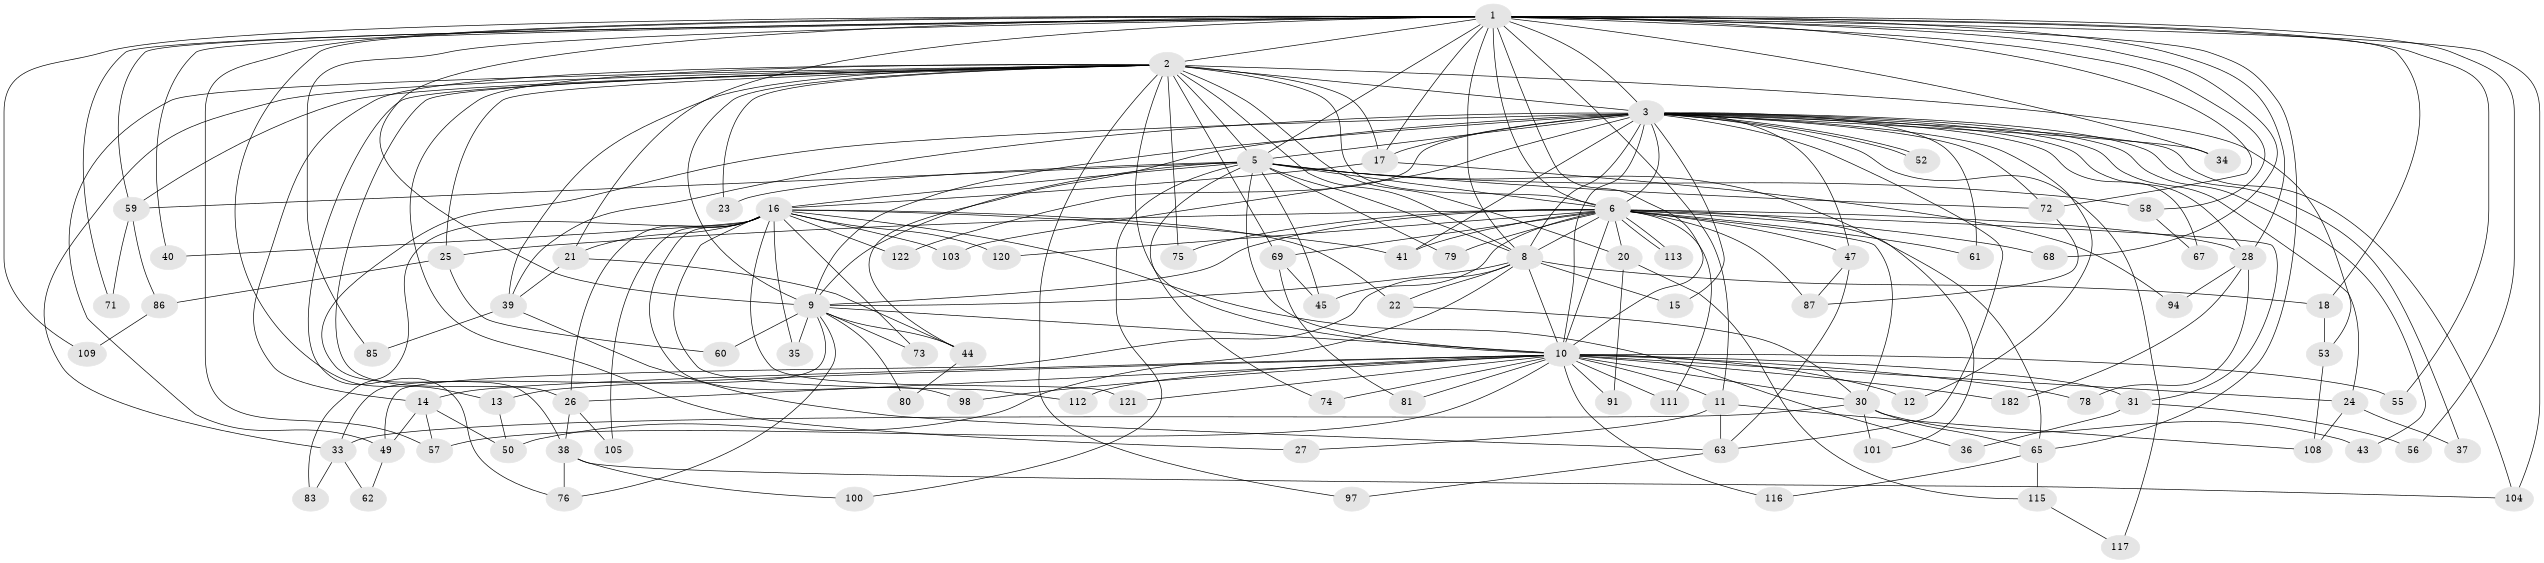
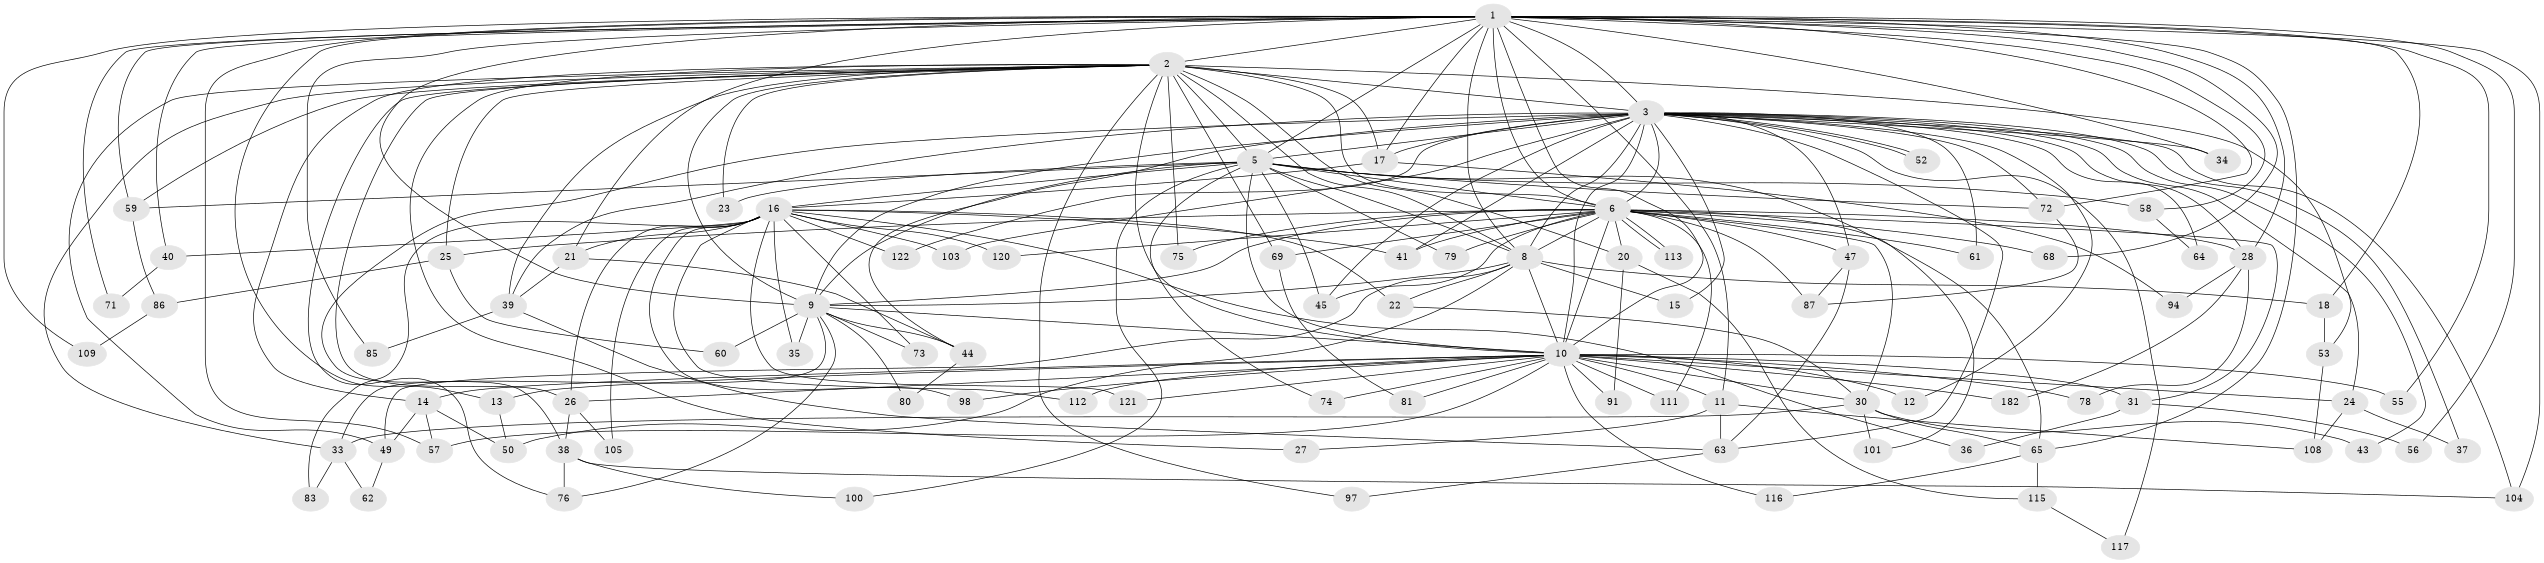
(120, 257) -> (140, 282)
(2200, 258) -> (2200, 258)
(1300, 282) -> (1467, 185)
